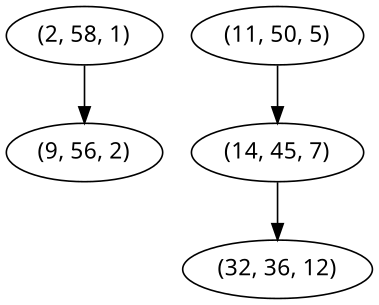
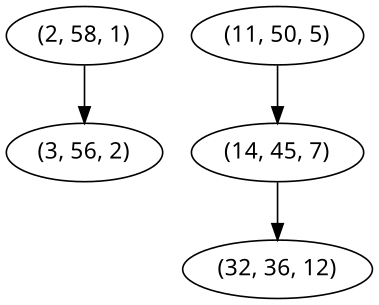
(85, 152) -> (85, 152)
